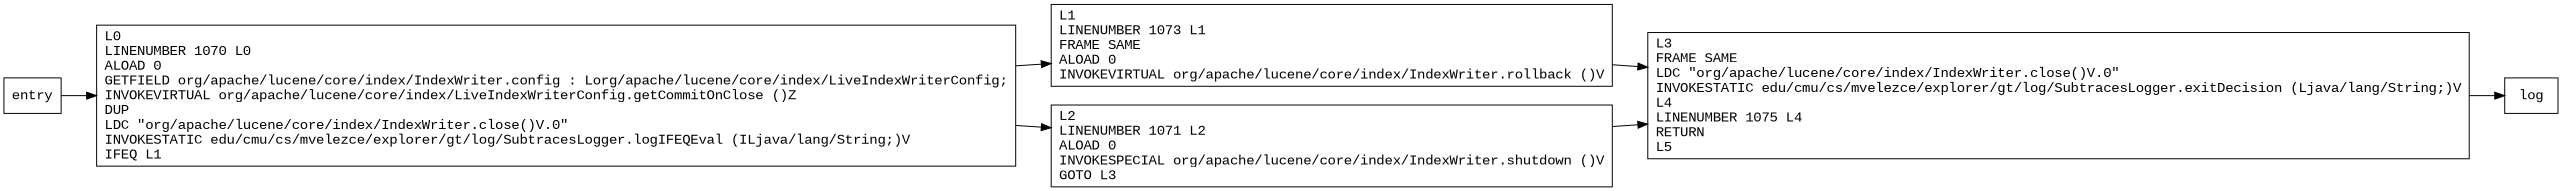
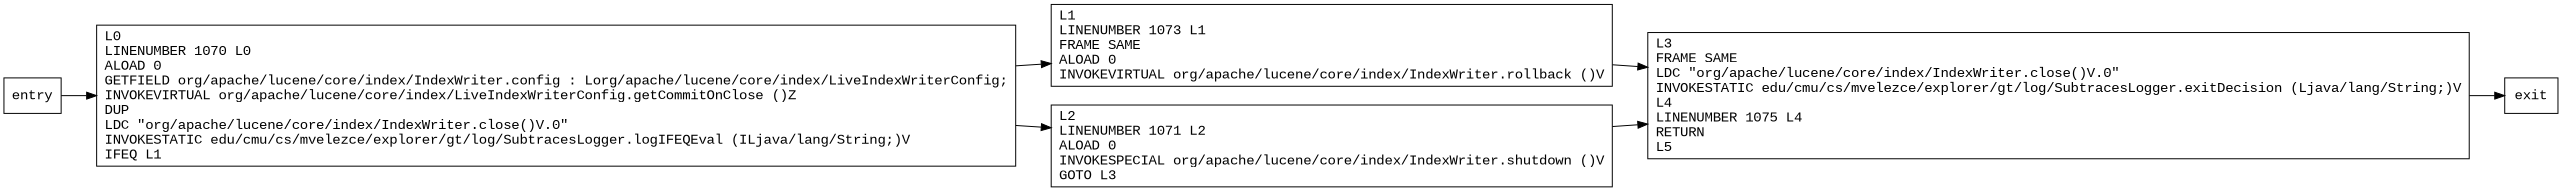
(2531, 96) -> (2531, 96)
